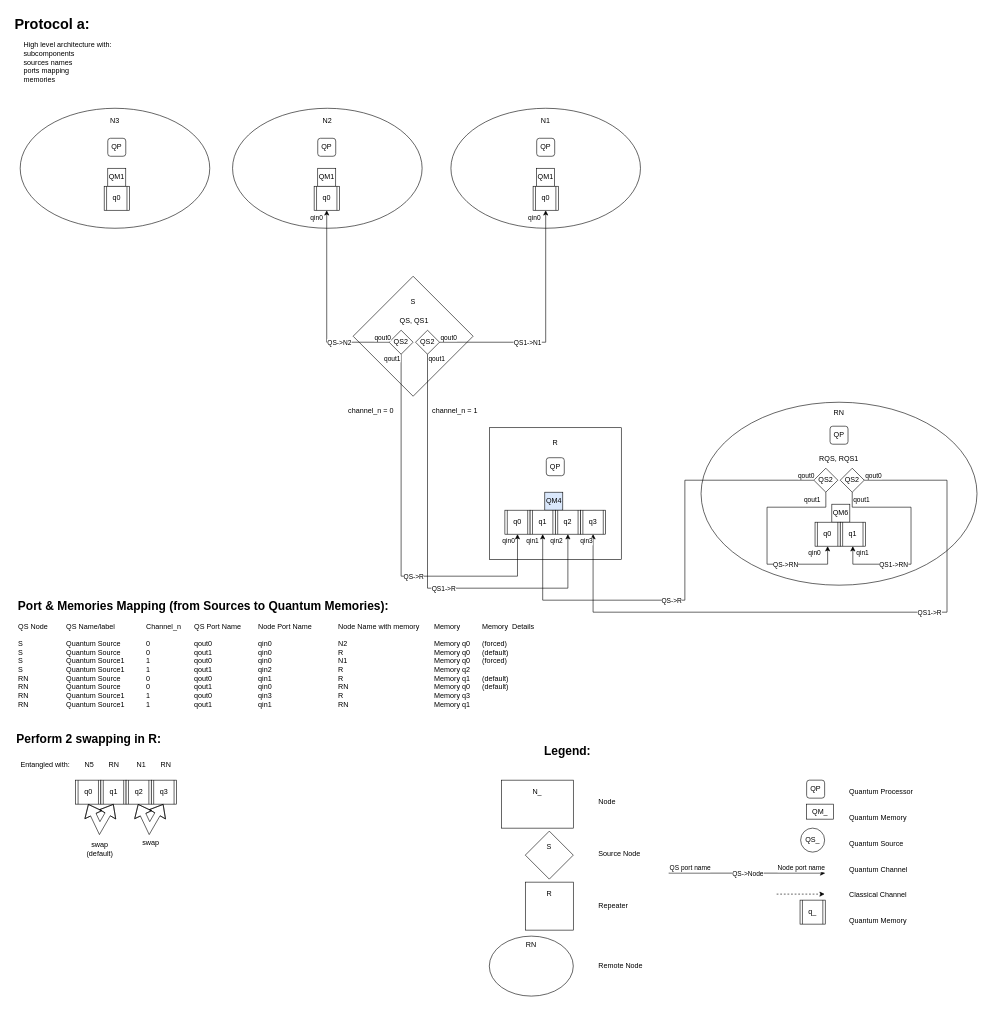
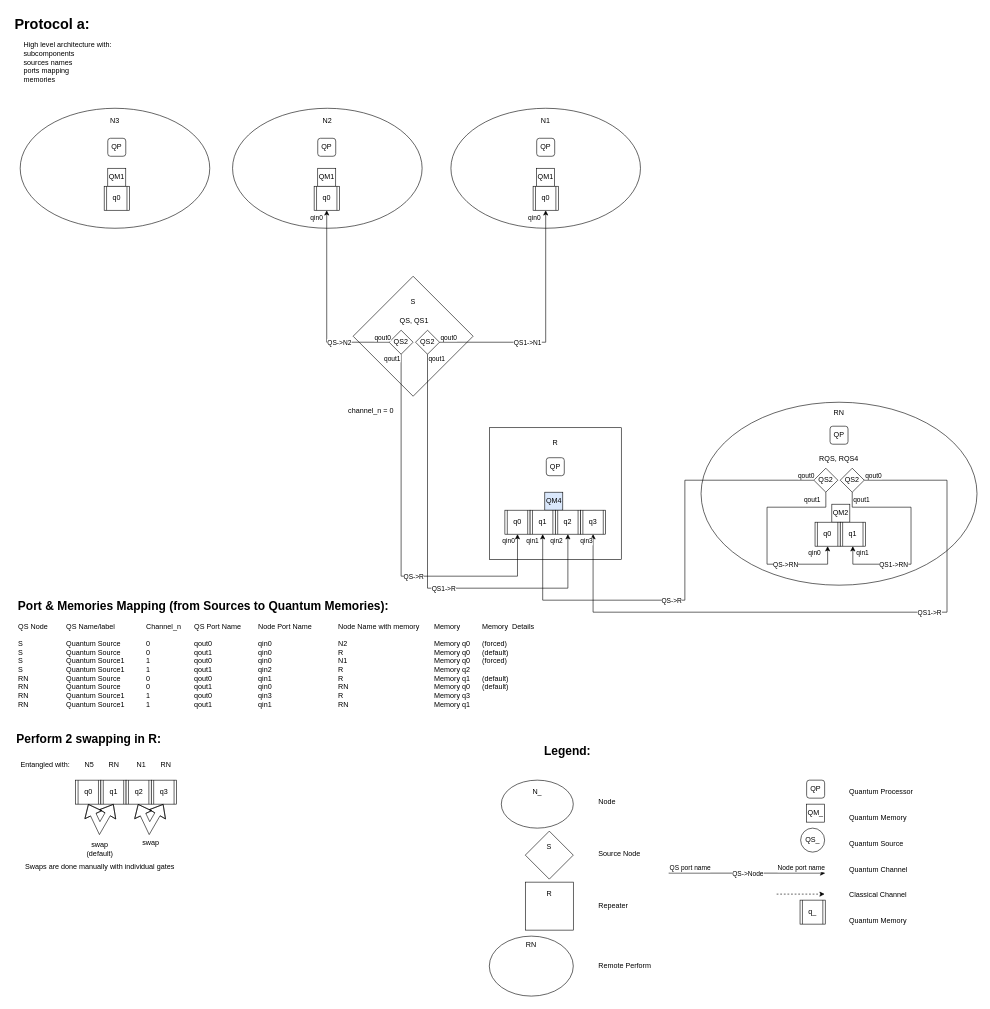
(455, 411) -> none
(839, 459) -> (839, 459)
(841, 513) -> (841, 513)
(537, 804) -> (537, 804)
(820, 812) -> (816, 813)
none -> (100, 867)
(620, 888) -> (626, 888)
